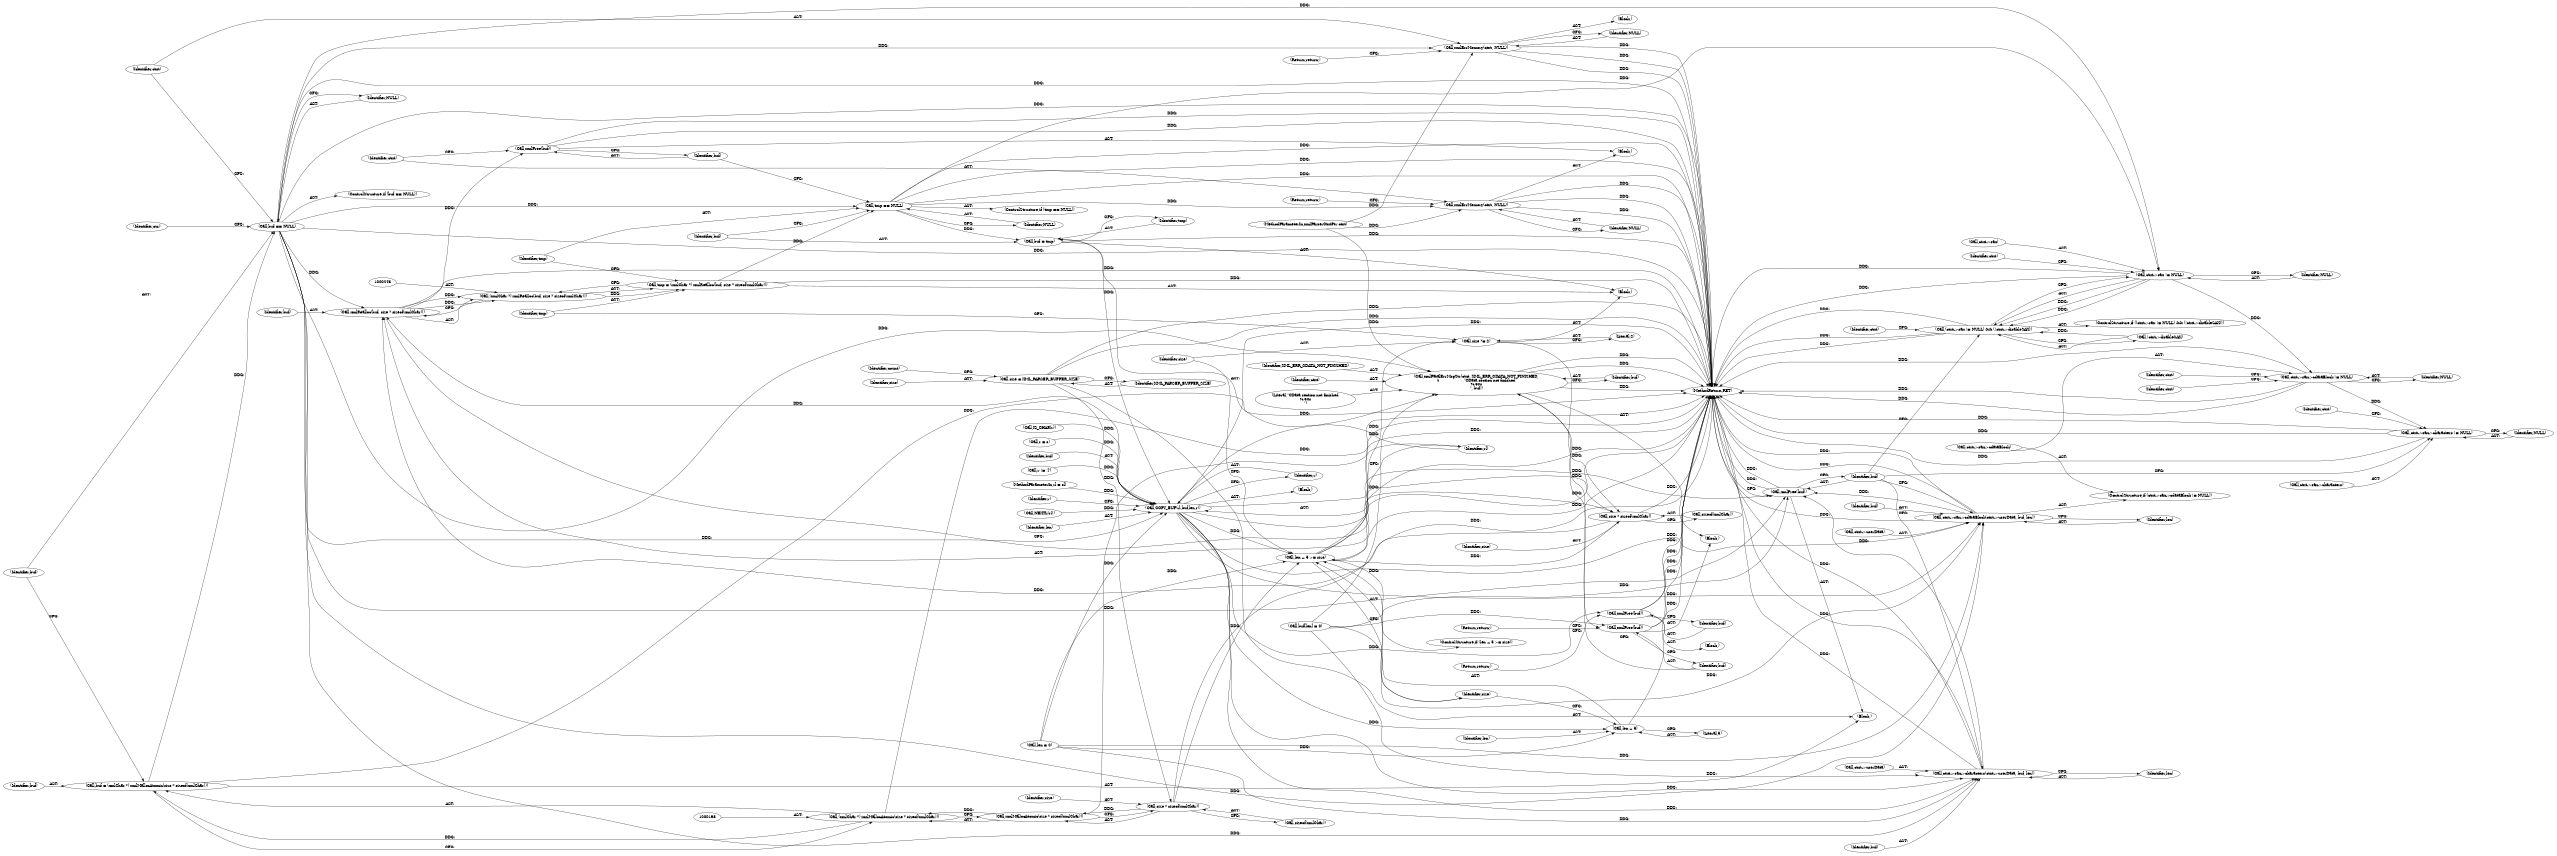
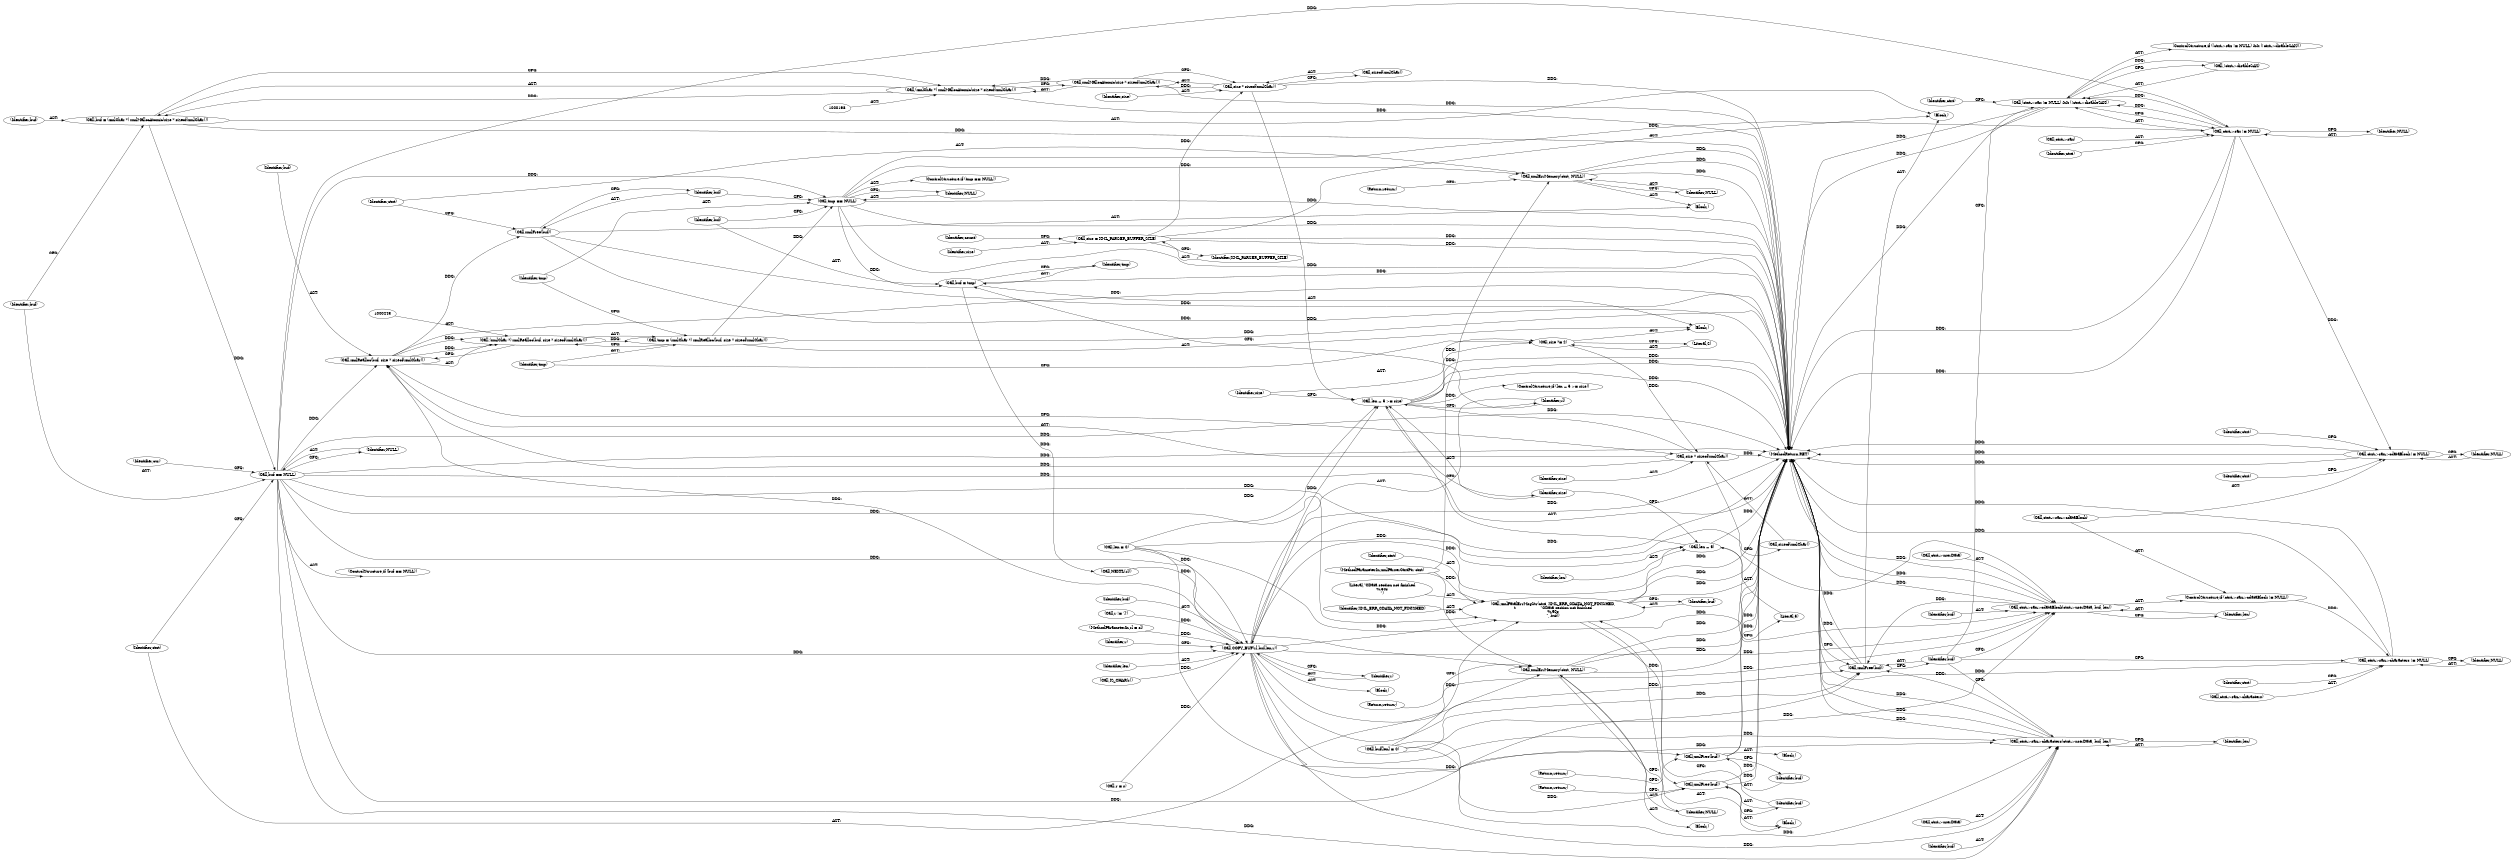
(1112, 360) -> (1028, 431)
(1236, 379) -> (1250, 340)
(2375, 405) -> (2345, 620)
